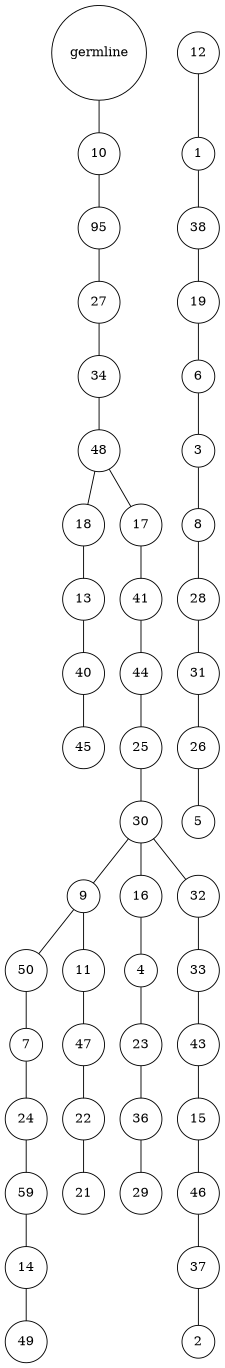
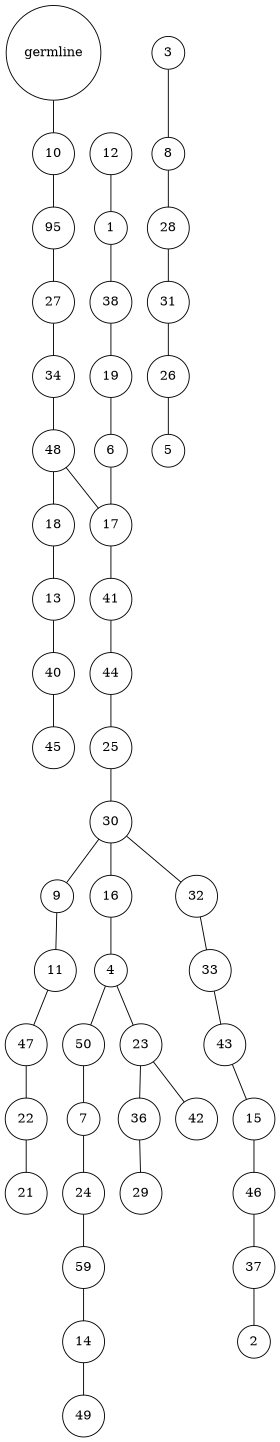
(198, 414) -> (111, 486)
(56, 932) -> (98, 1006)
none -> (197, 1119)
